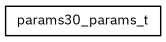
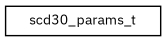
(83, 21) -> (83, 21)
